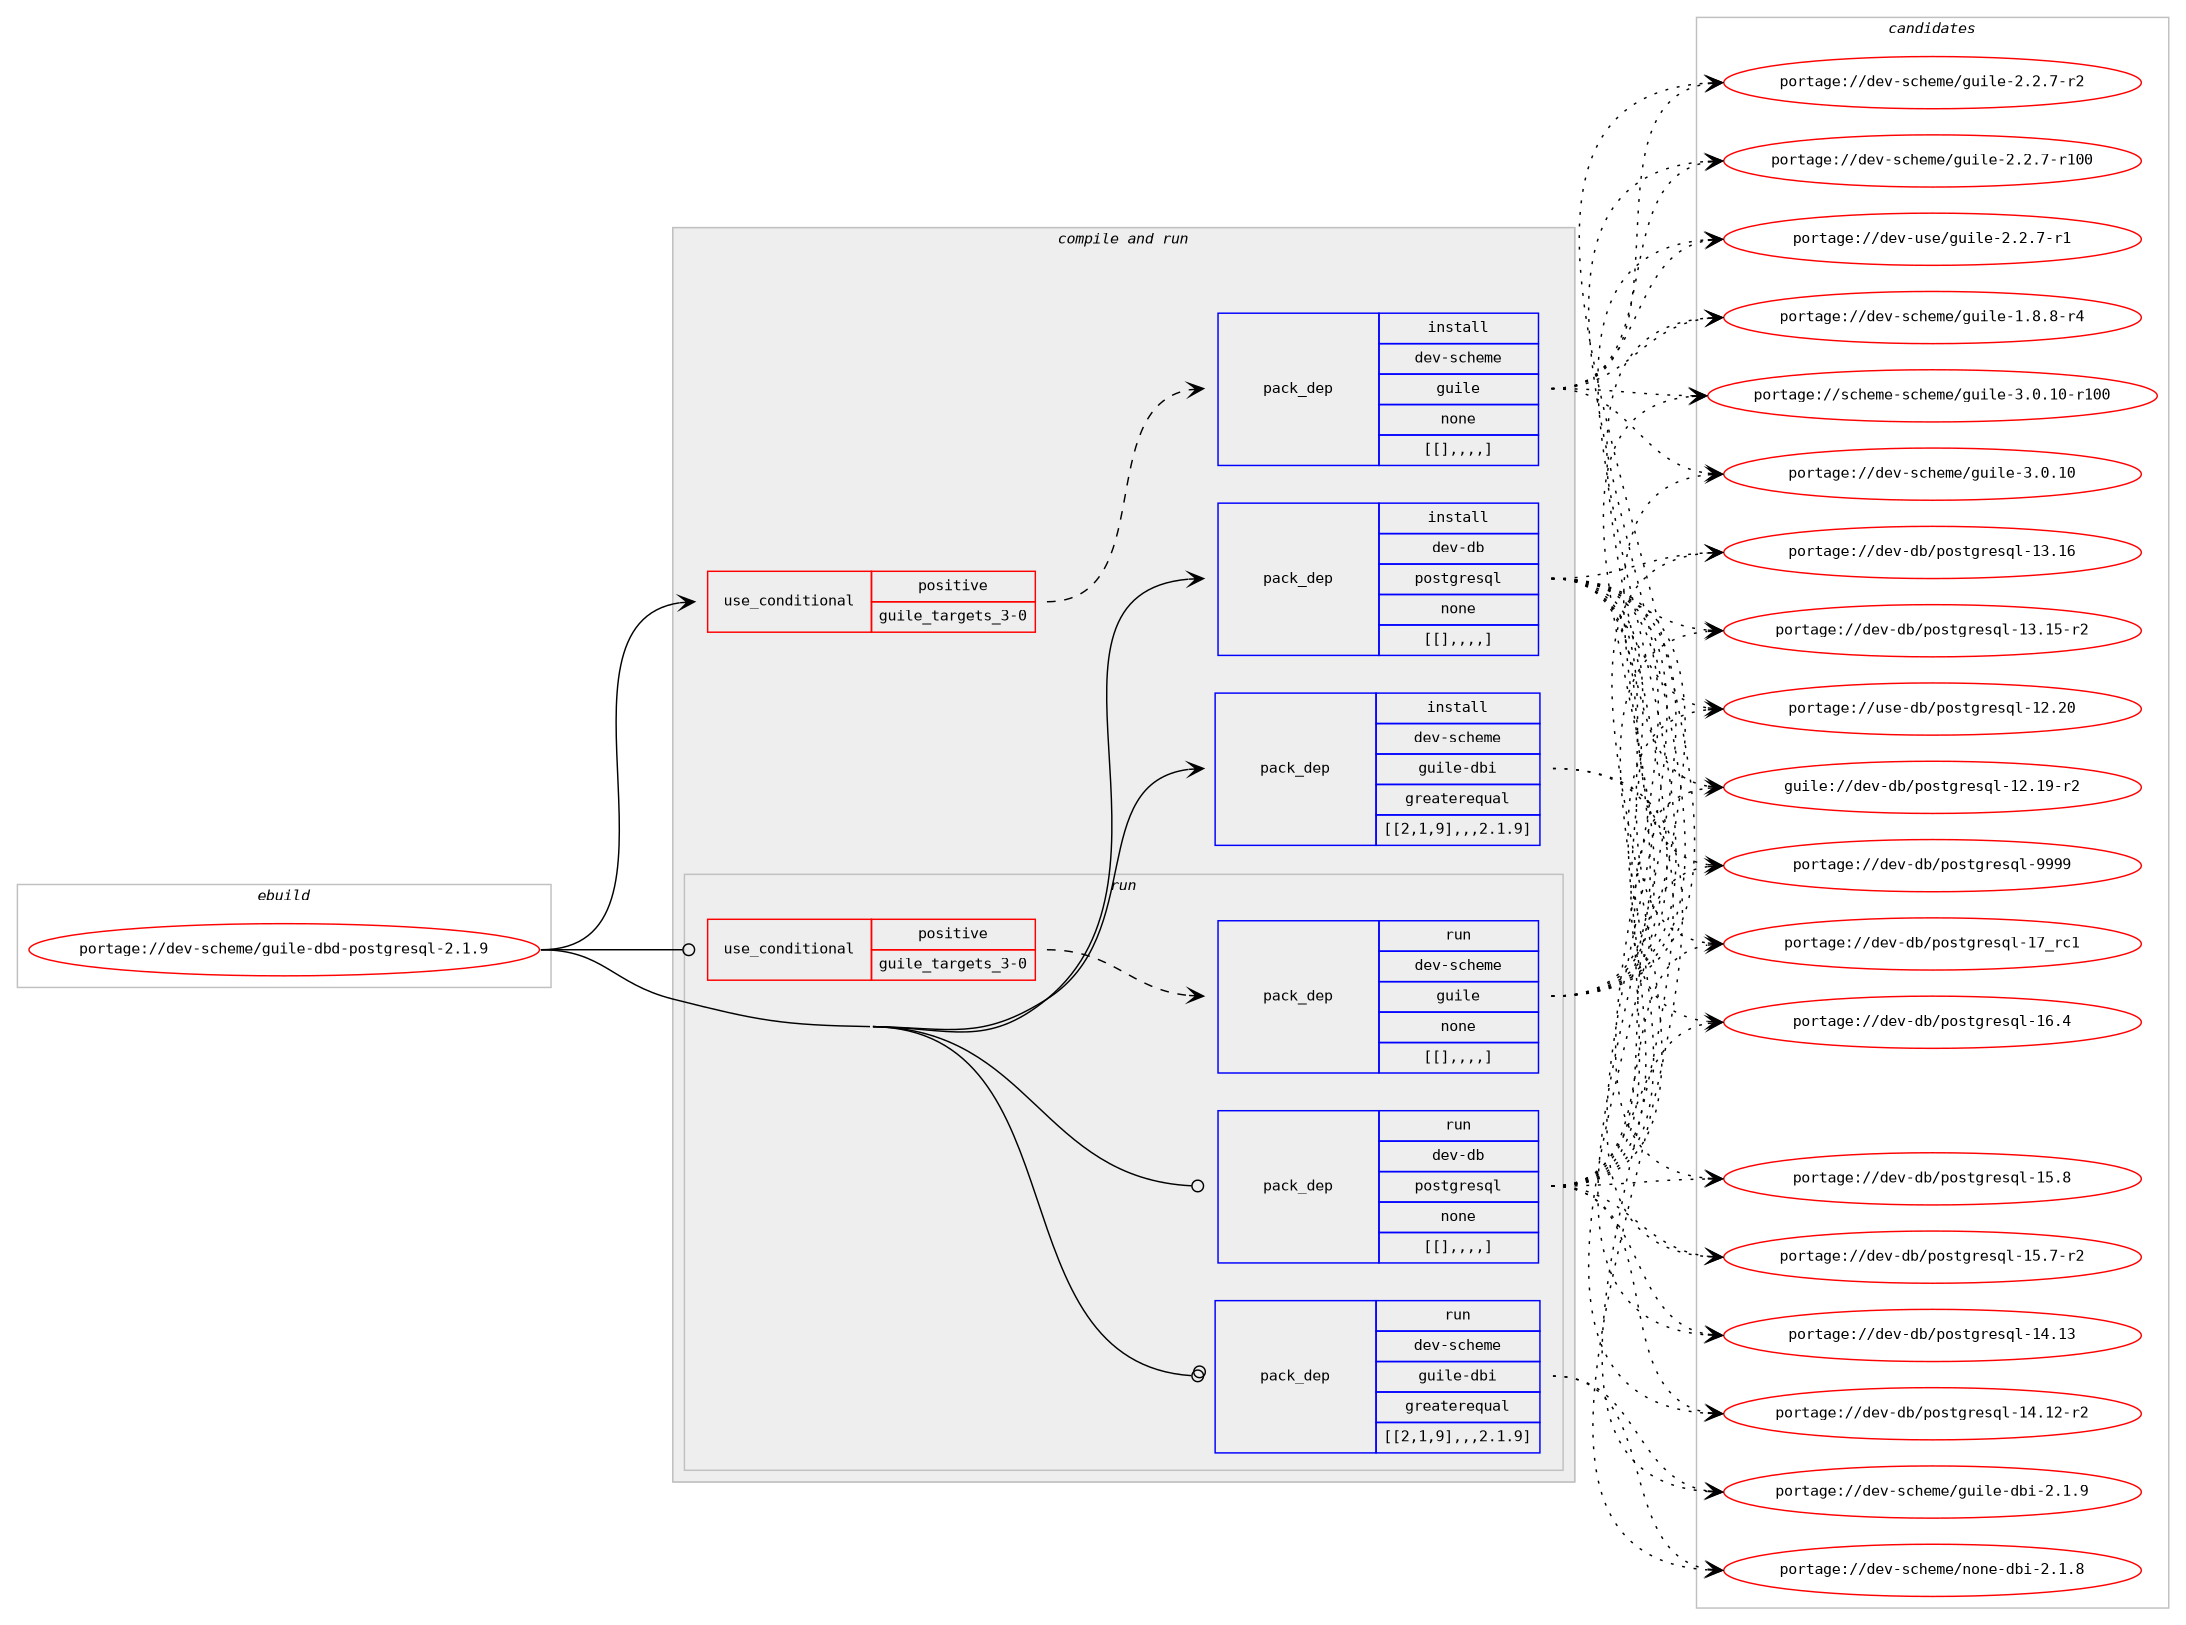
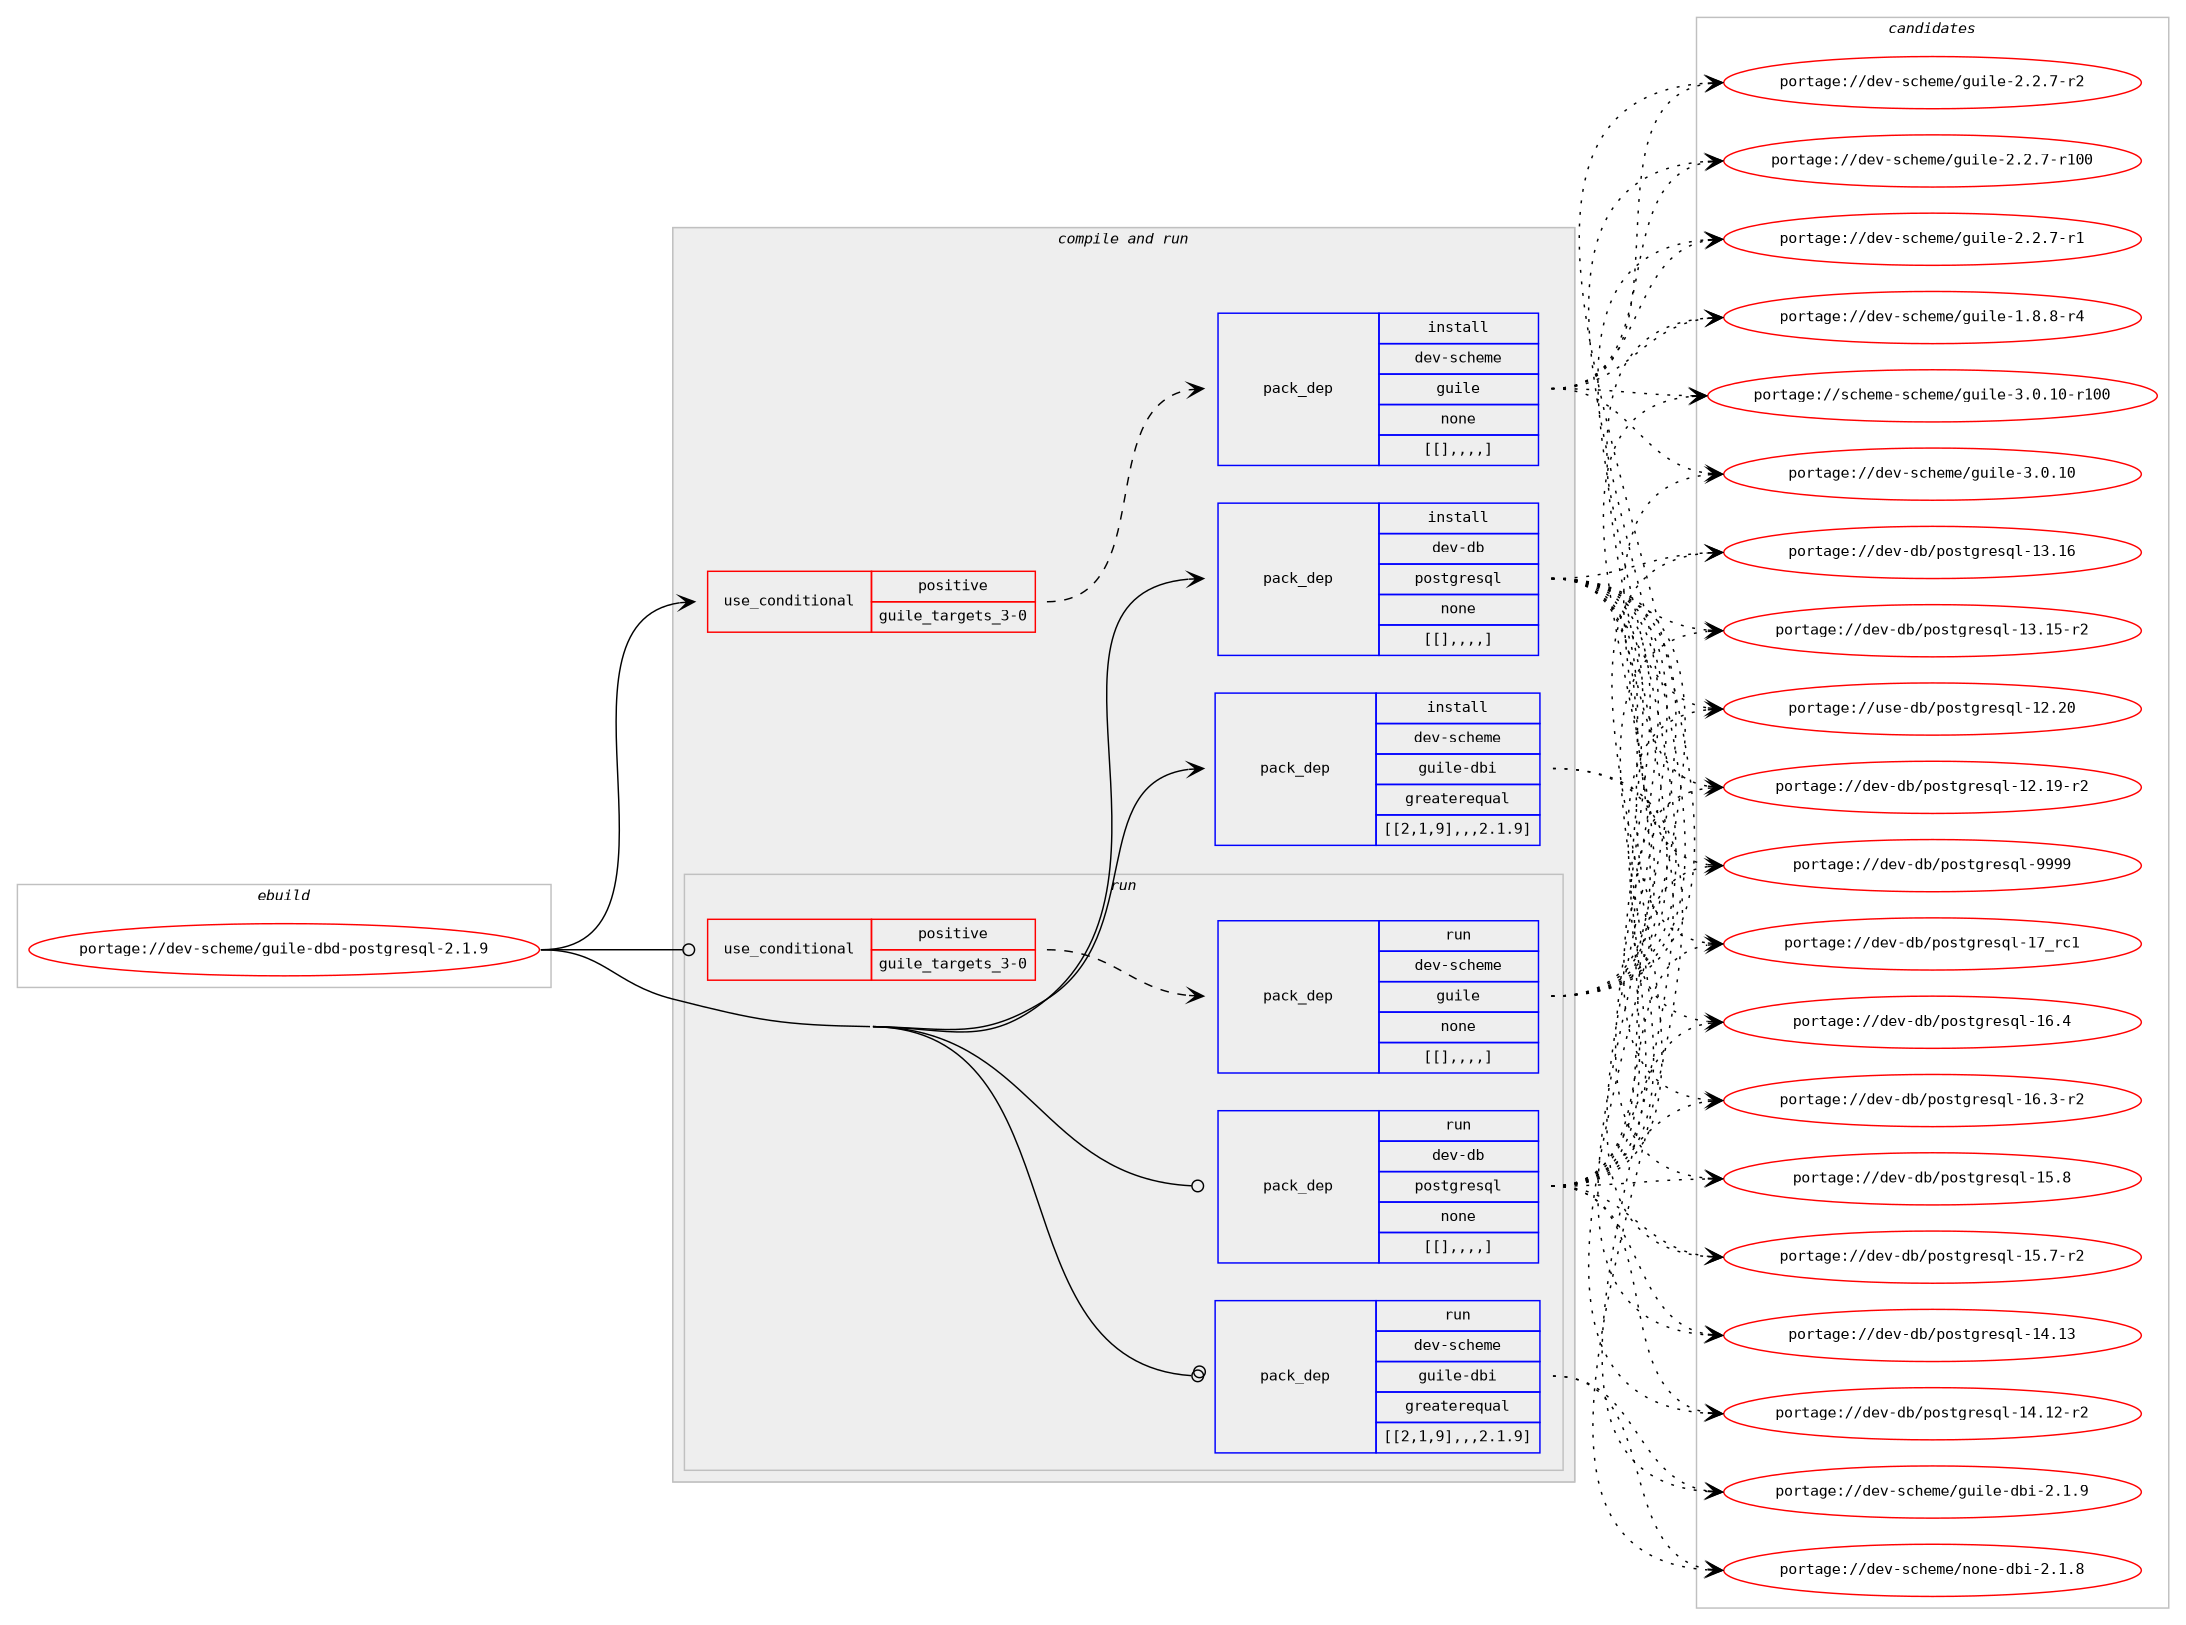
(1933, 239) -> (1933, 239)
(1933, 787) -> (1933, 787)
none -> (1933, 1101)
